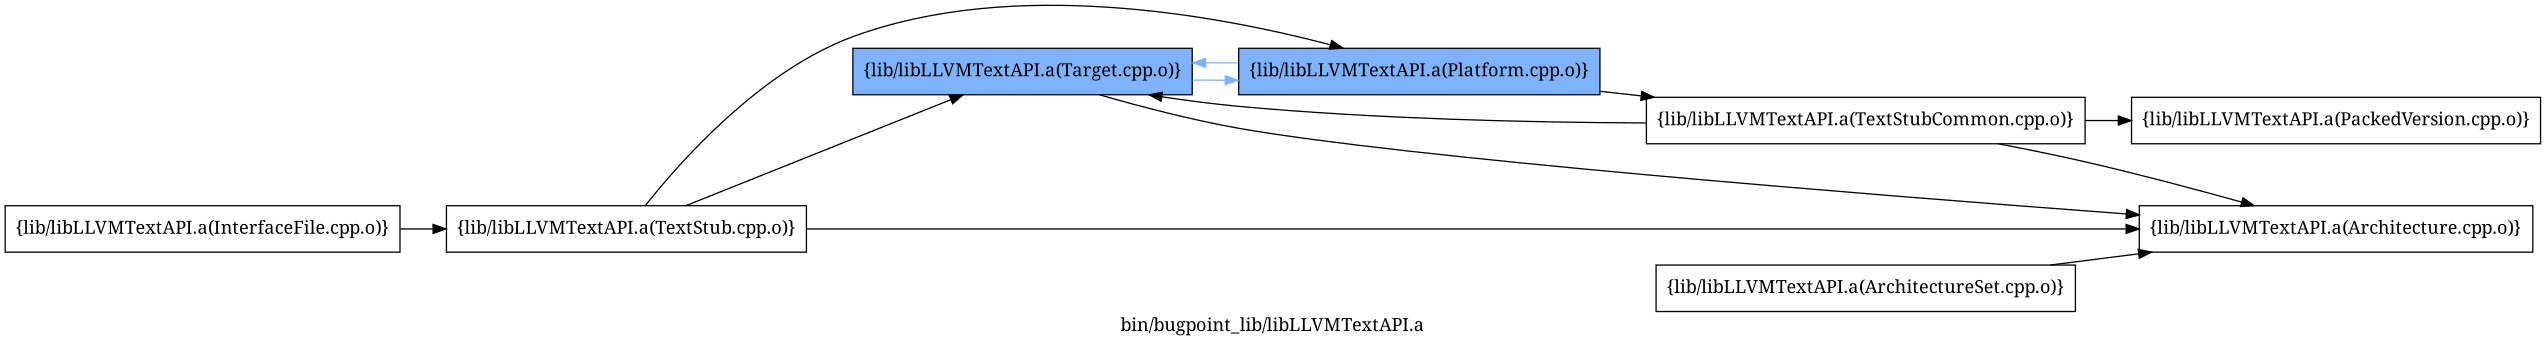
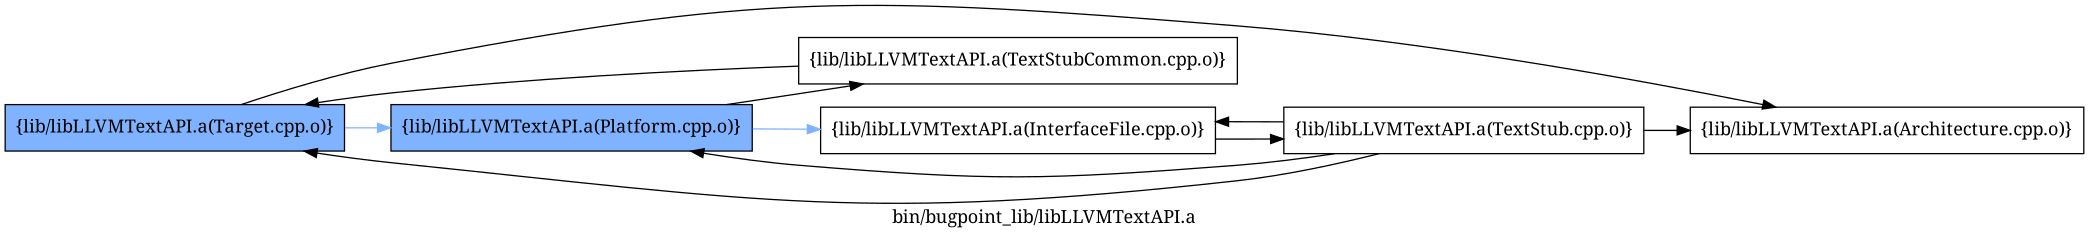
(1222, 63) -> (780, 129)
(2336, 121) -> none
none -> (1256, 122)
(2121, 170) -> none
(1866, 288) -> none
